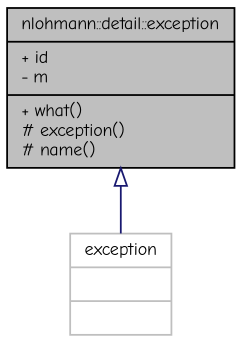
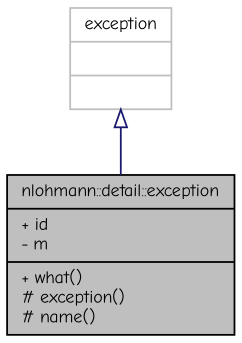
(121, 210) -> (121, 151)
